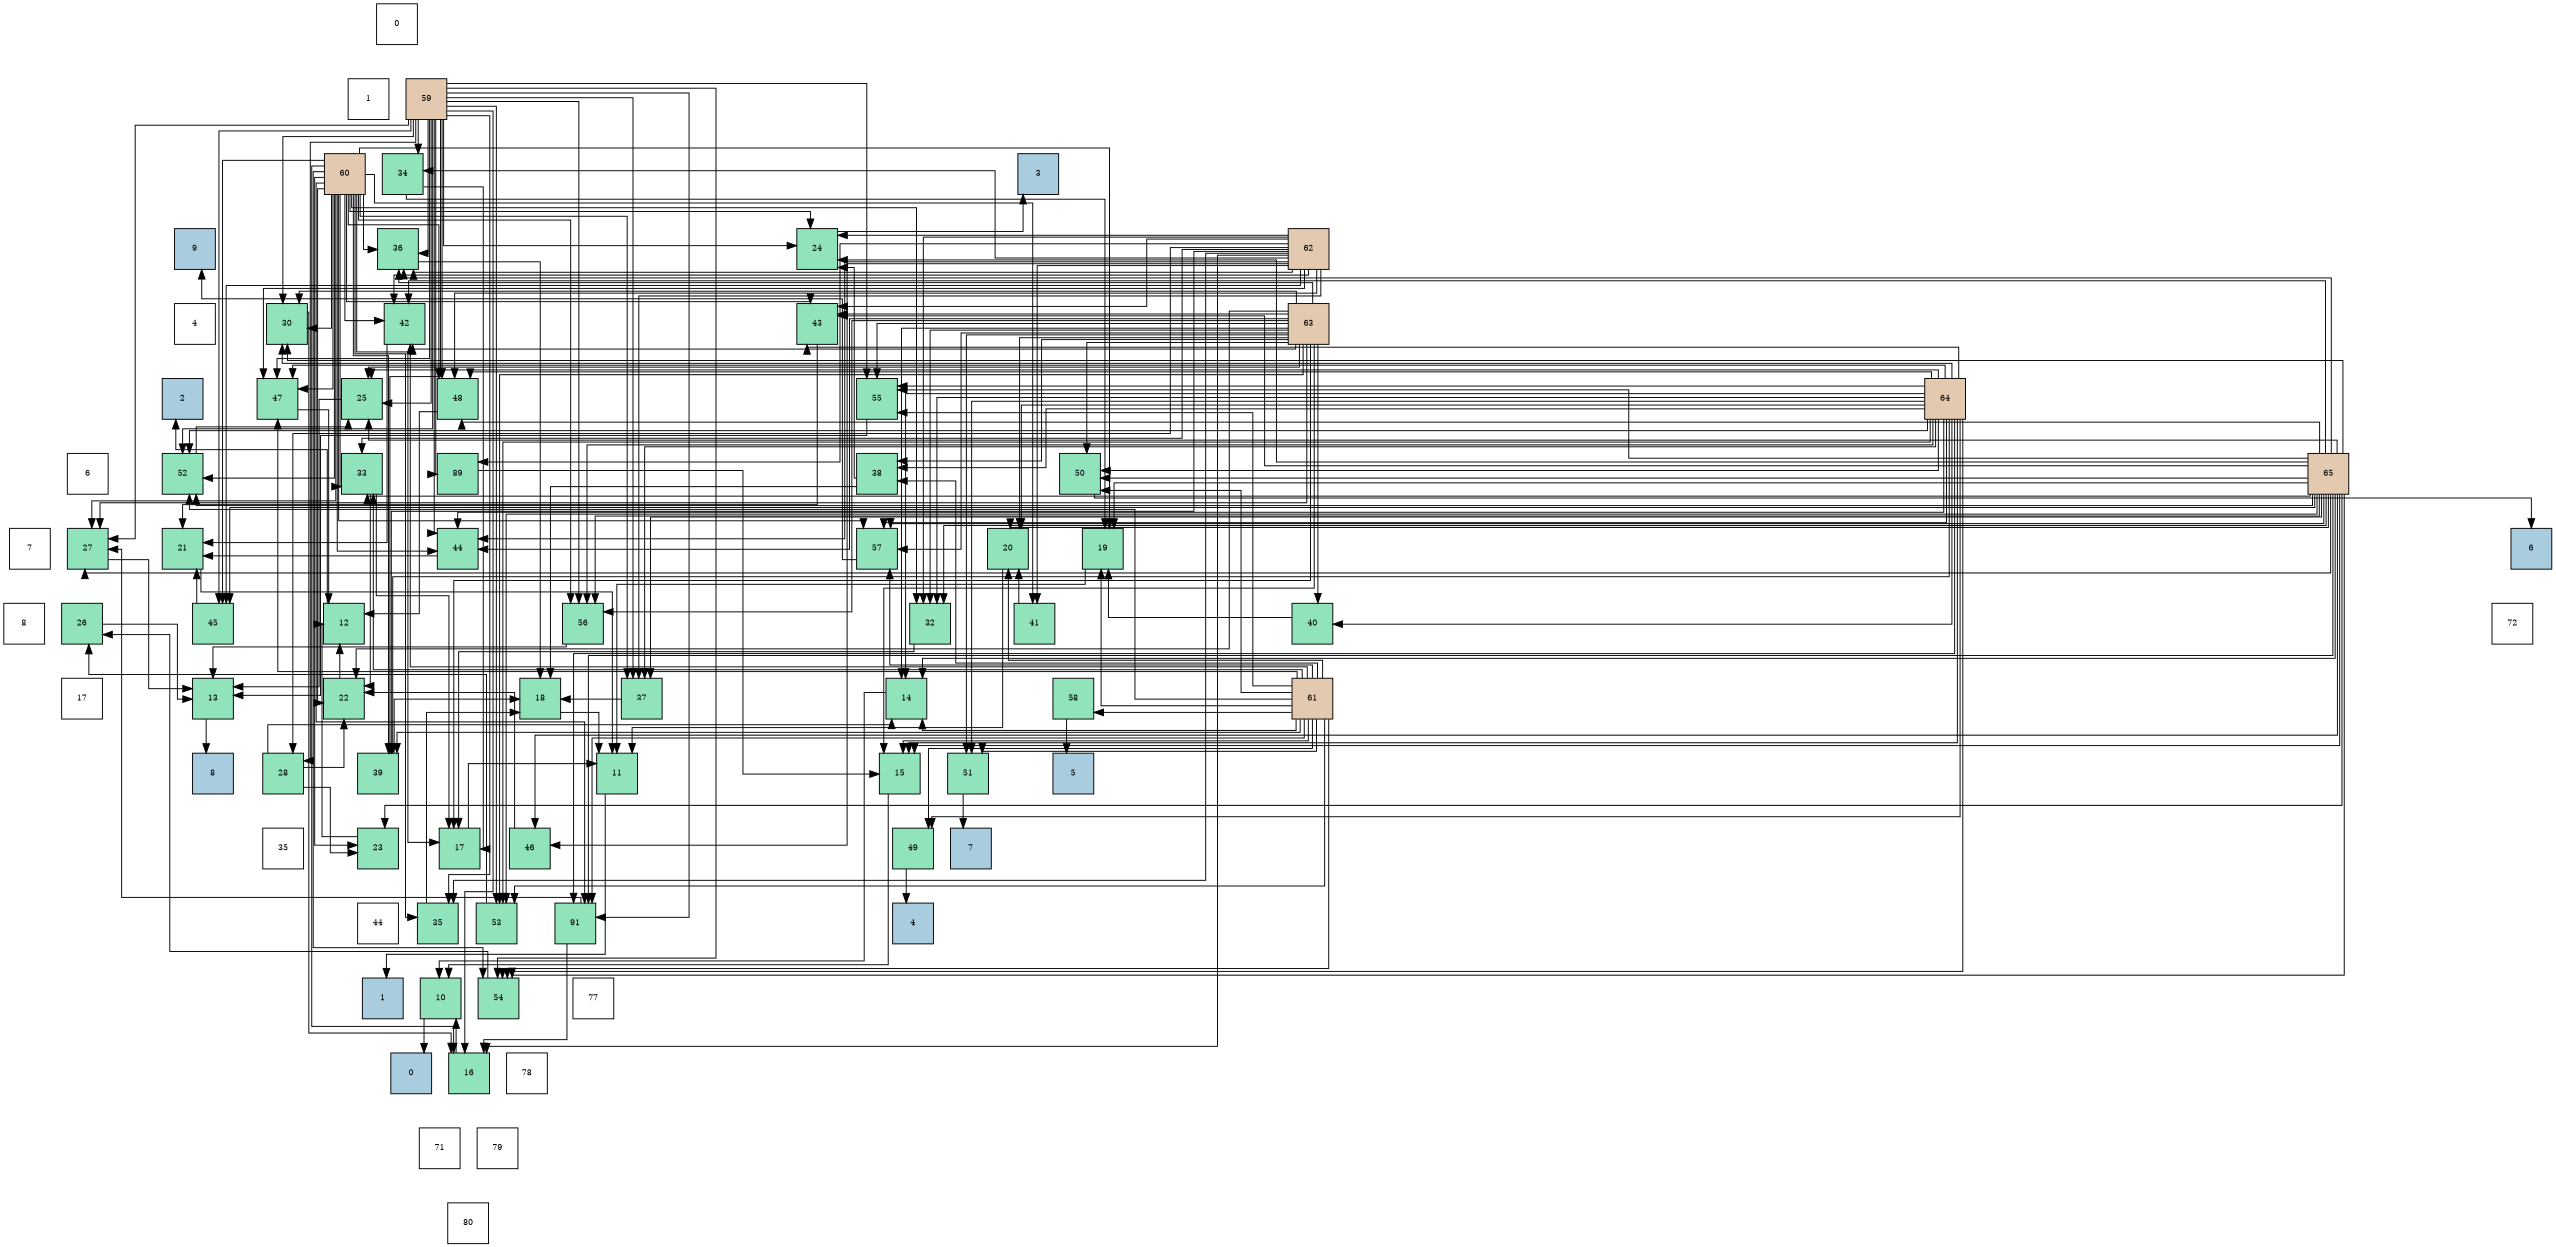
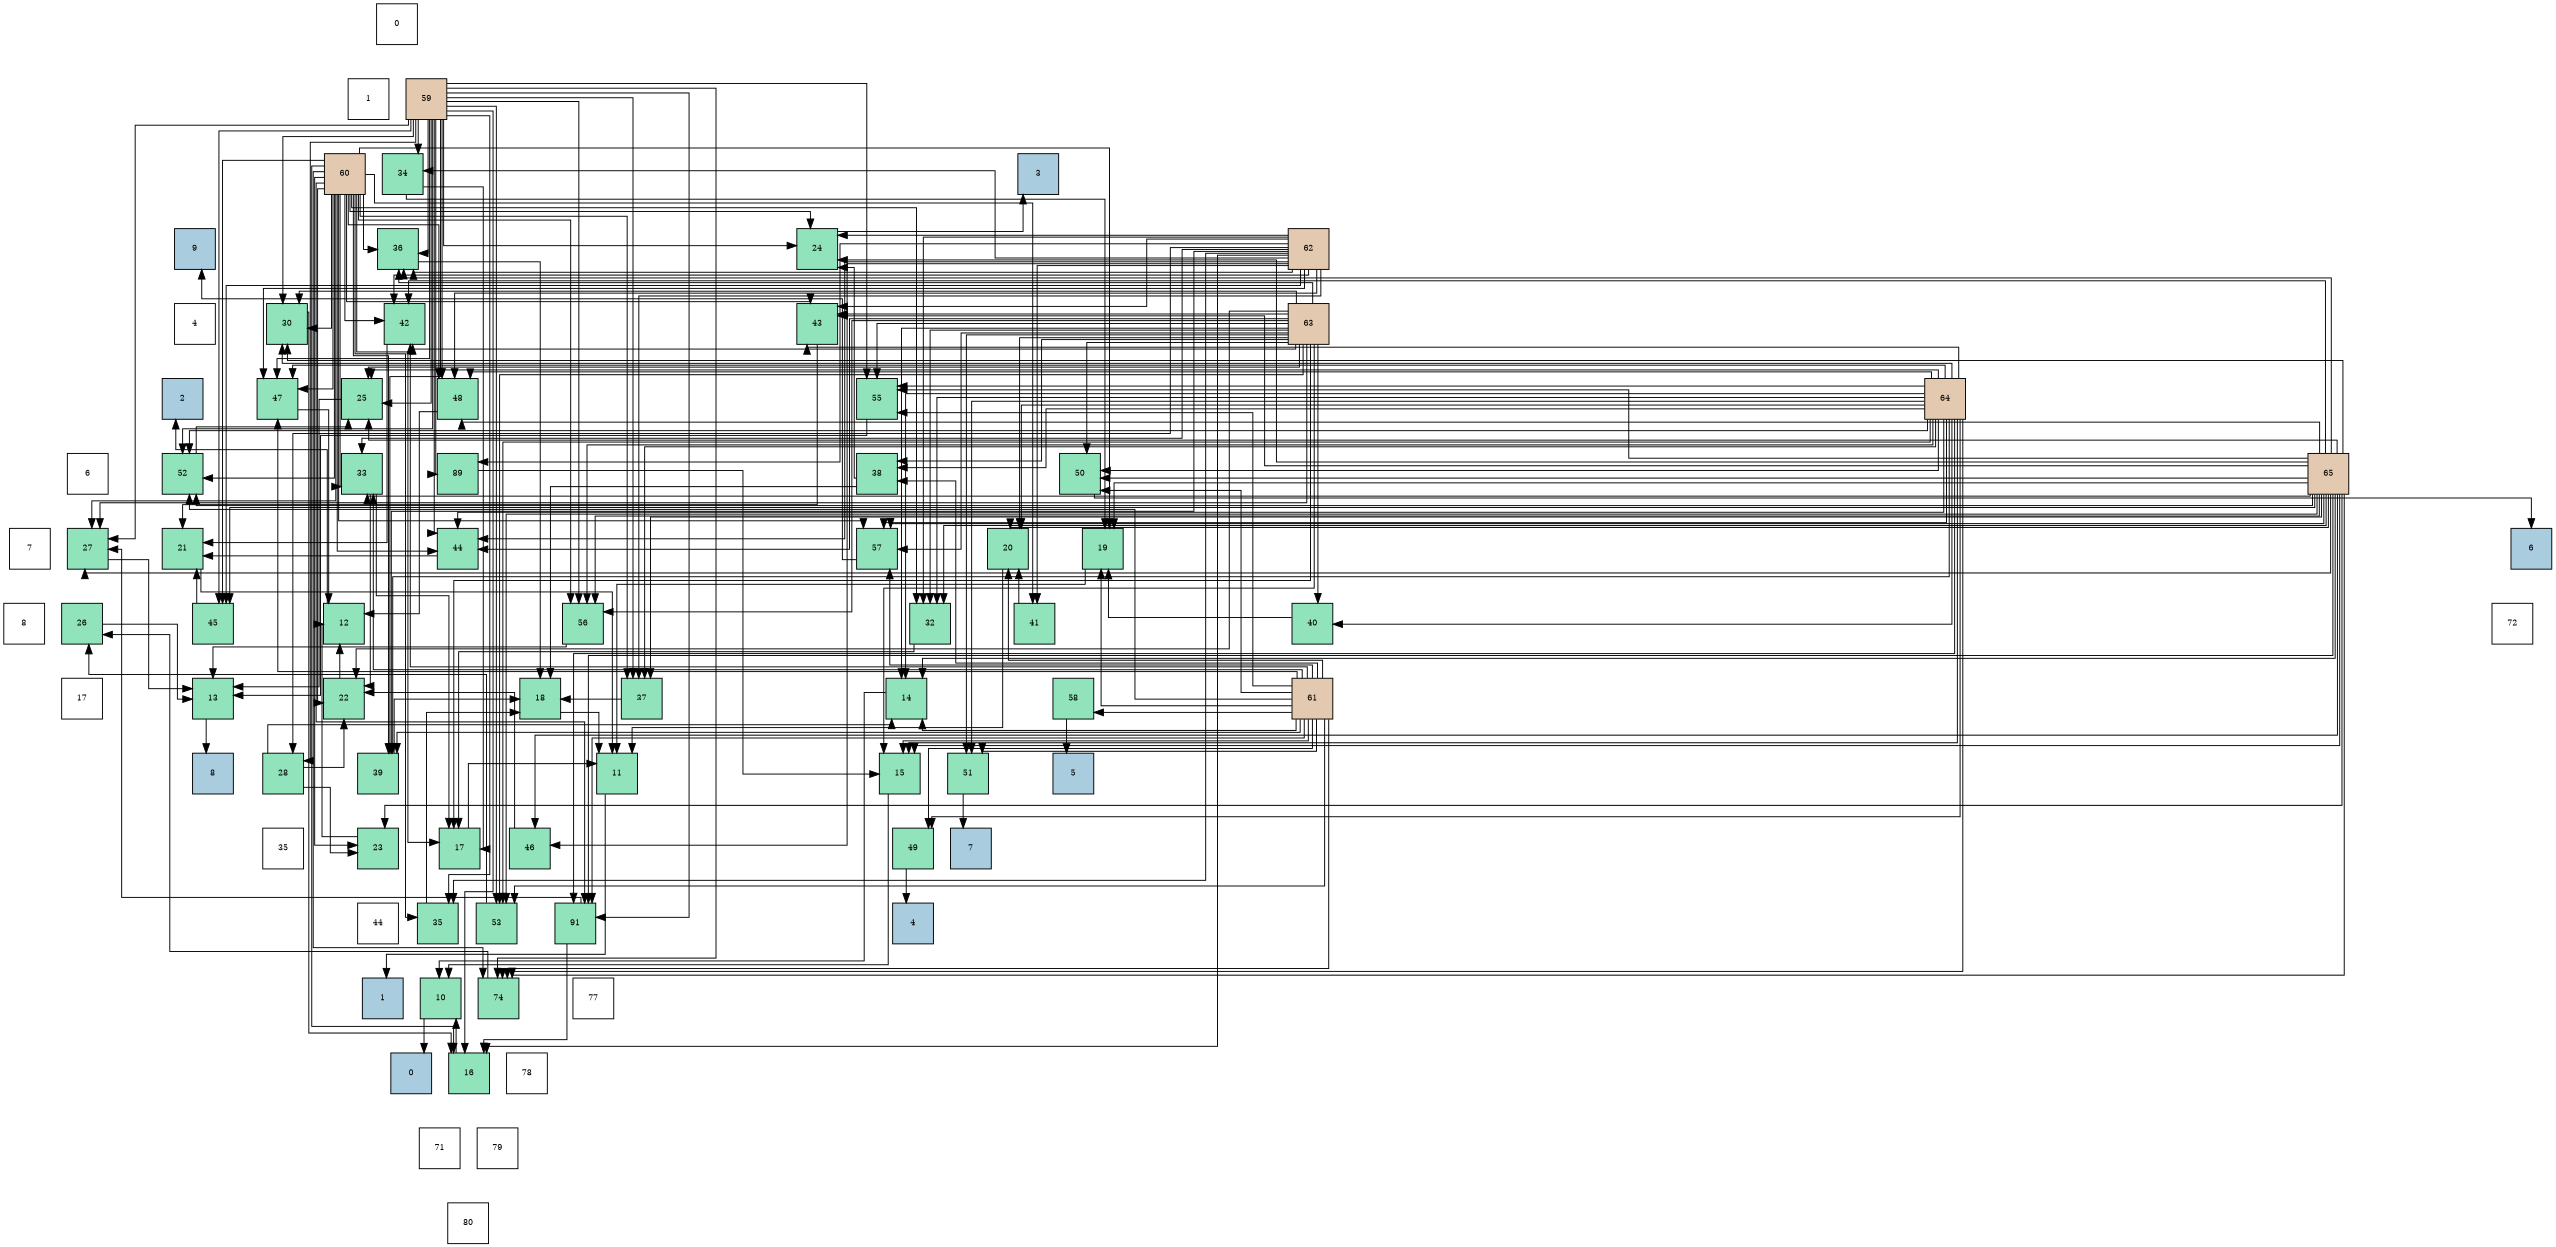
(498, 998) -> (498, 998)
